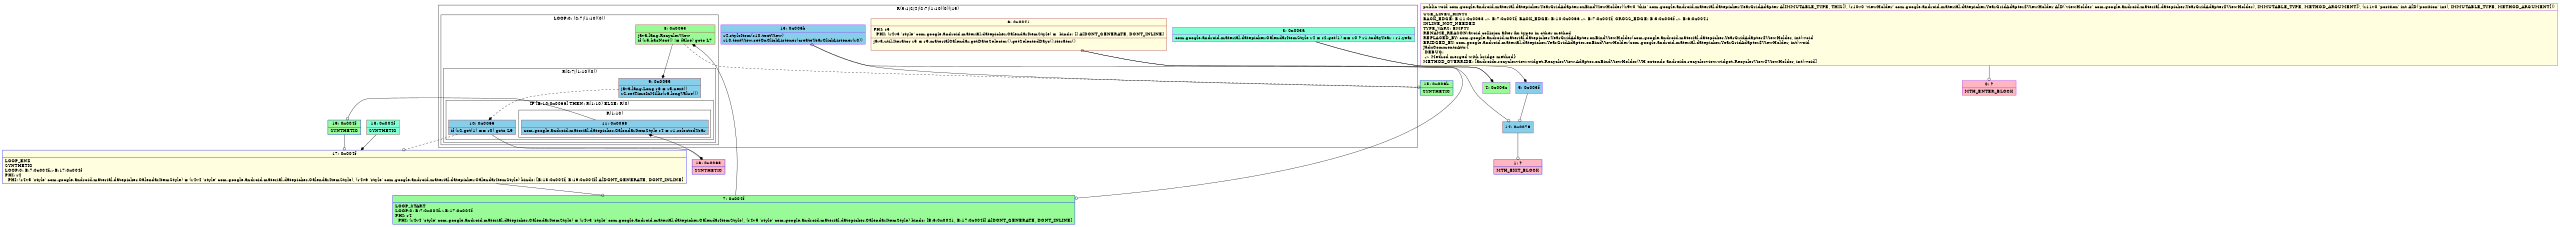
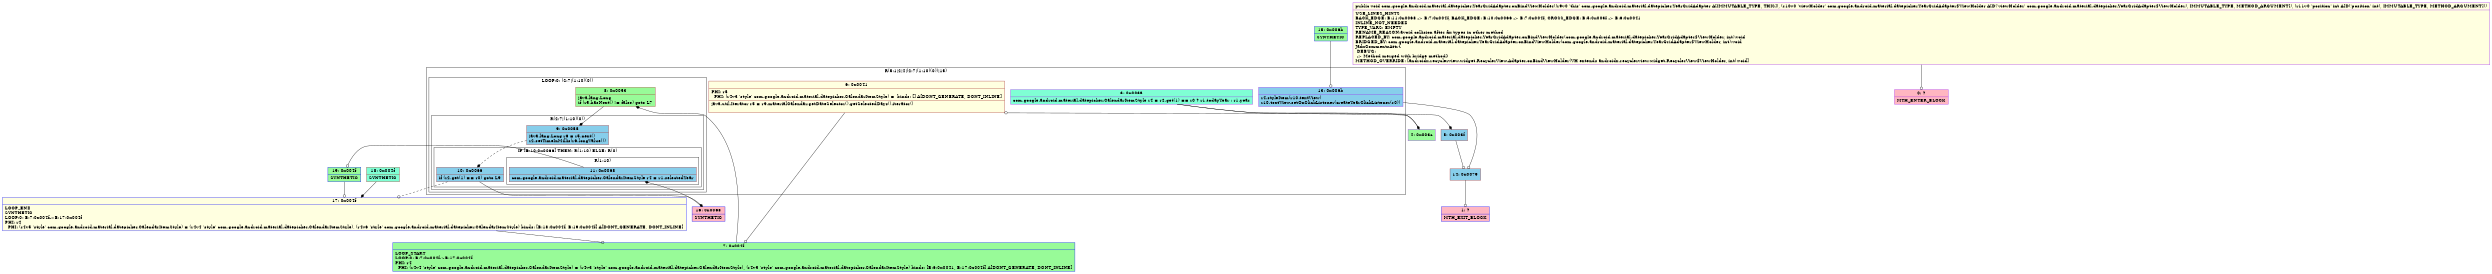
(665, 36) -> (595, 98)
(955, 76) -> none
(1529, 88) -> (1454, 135)
